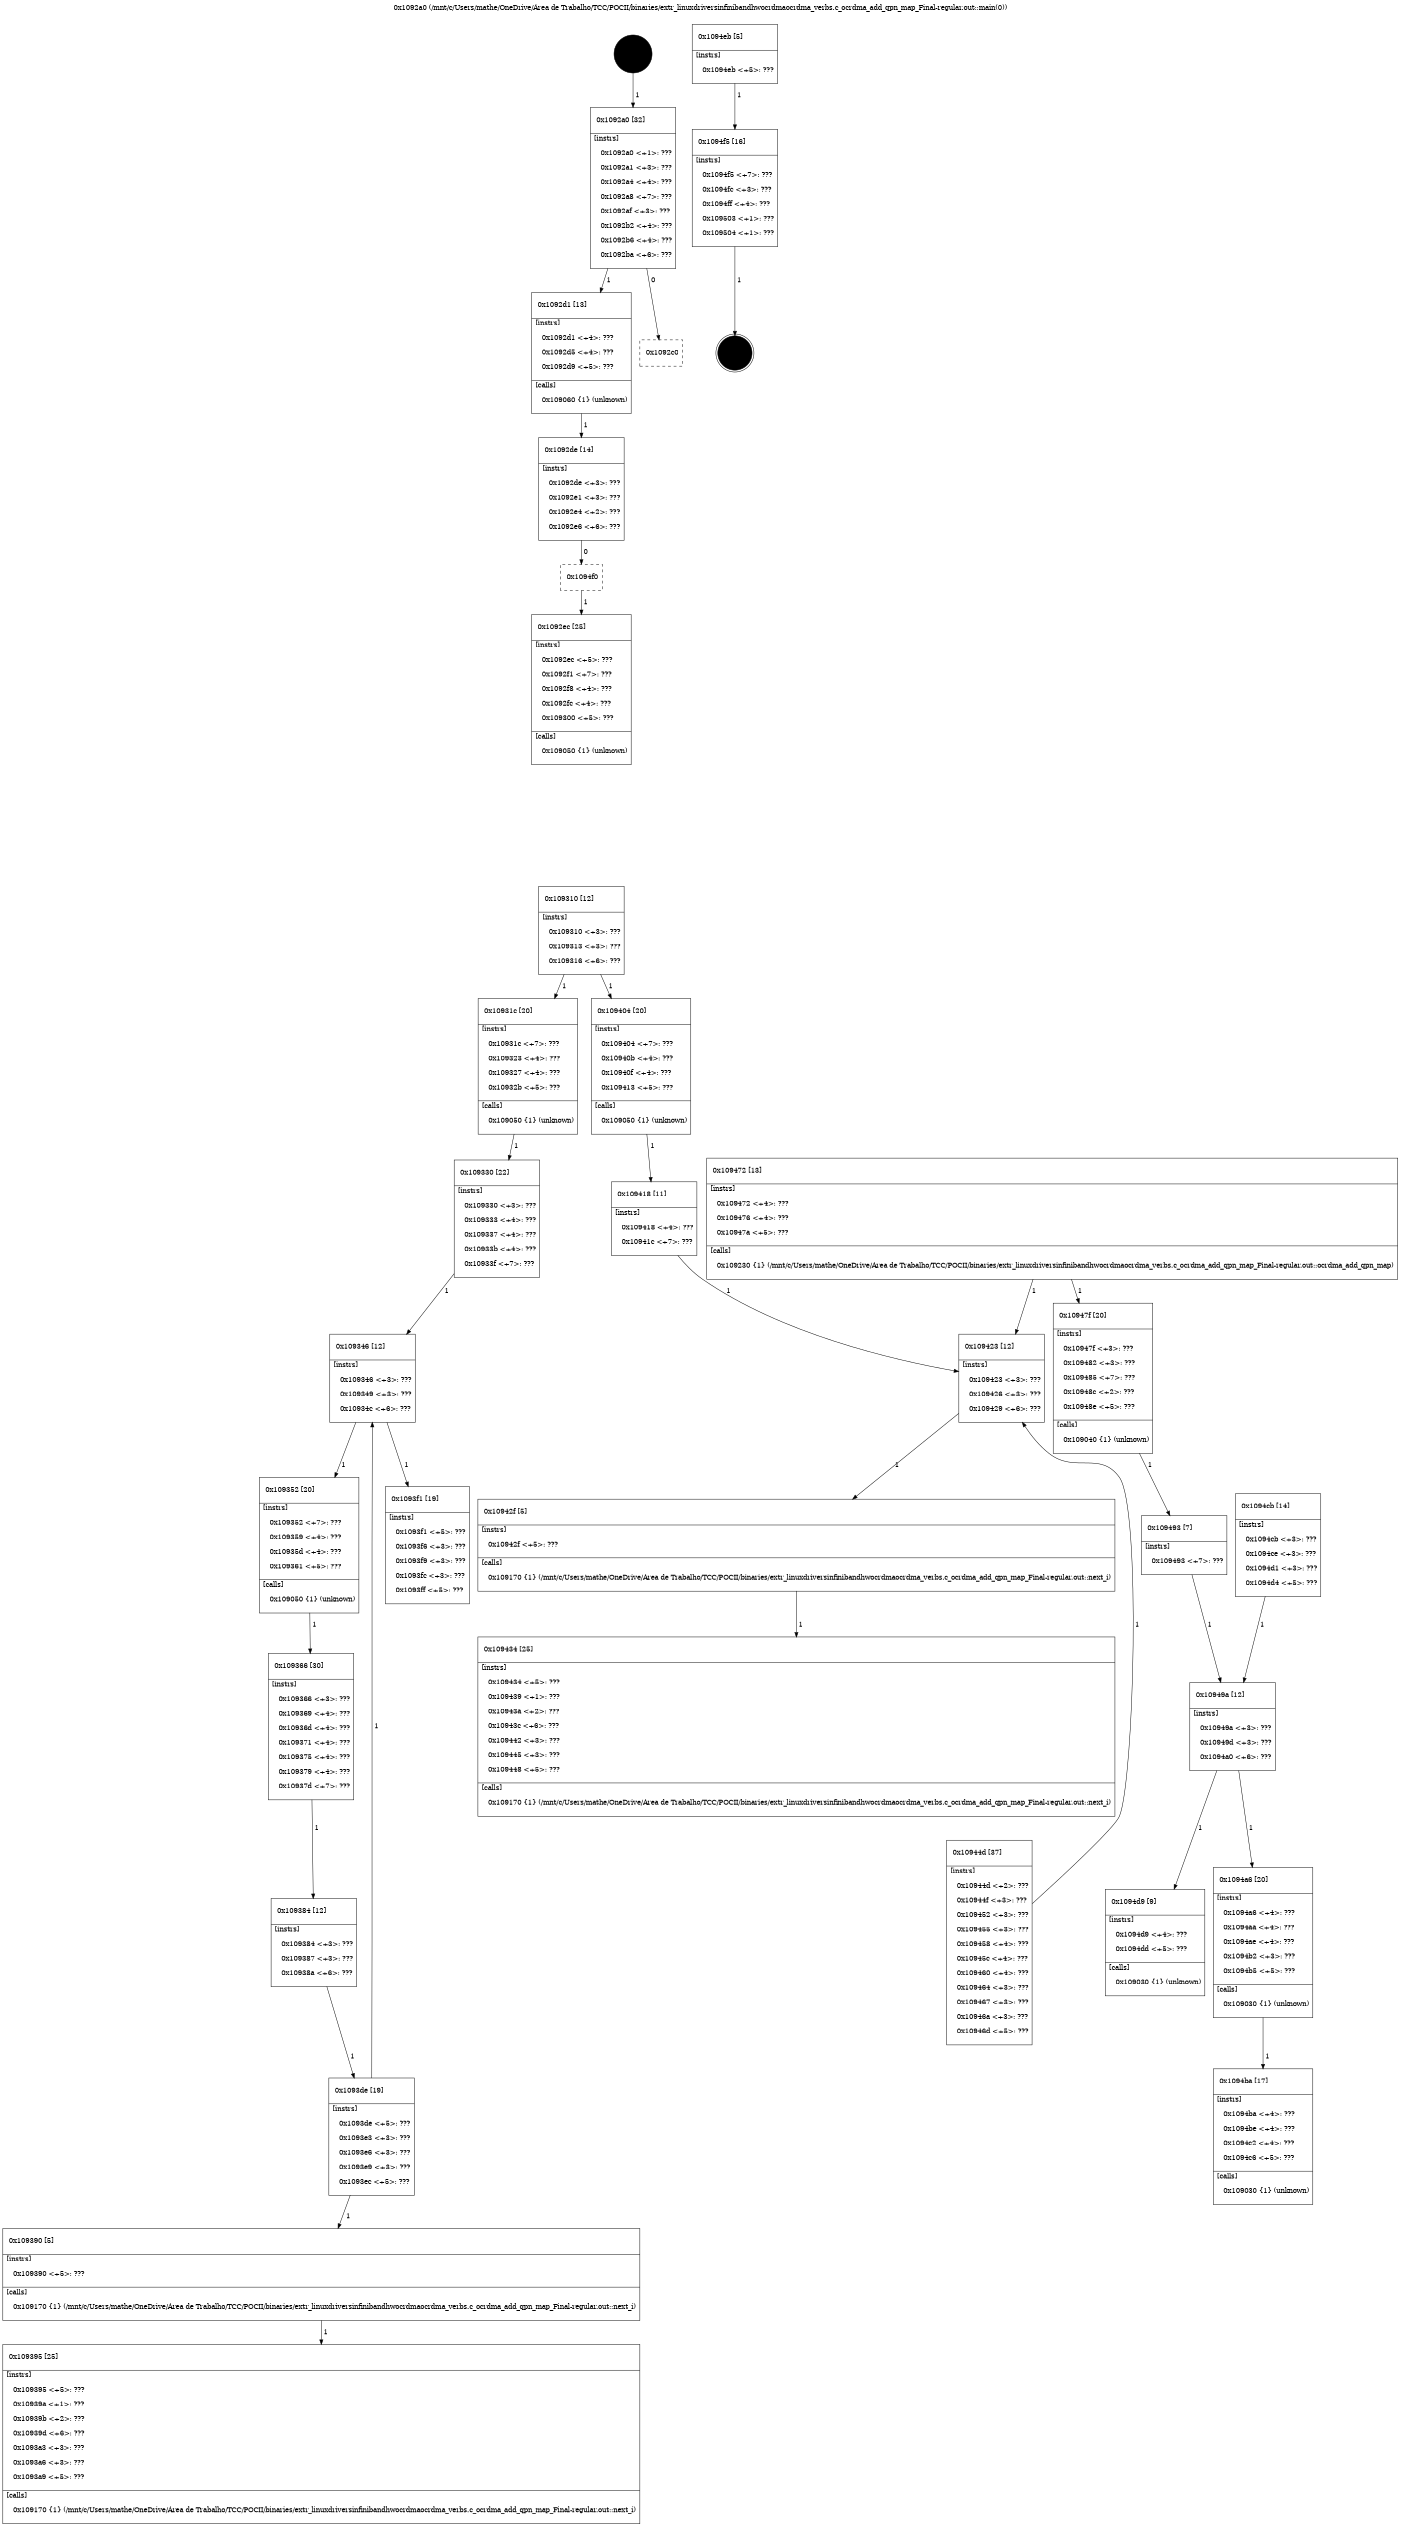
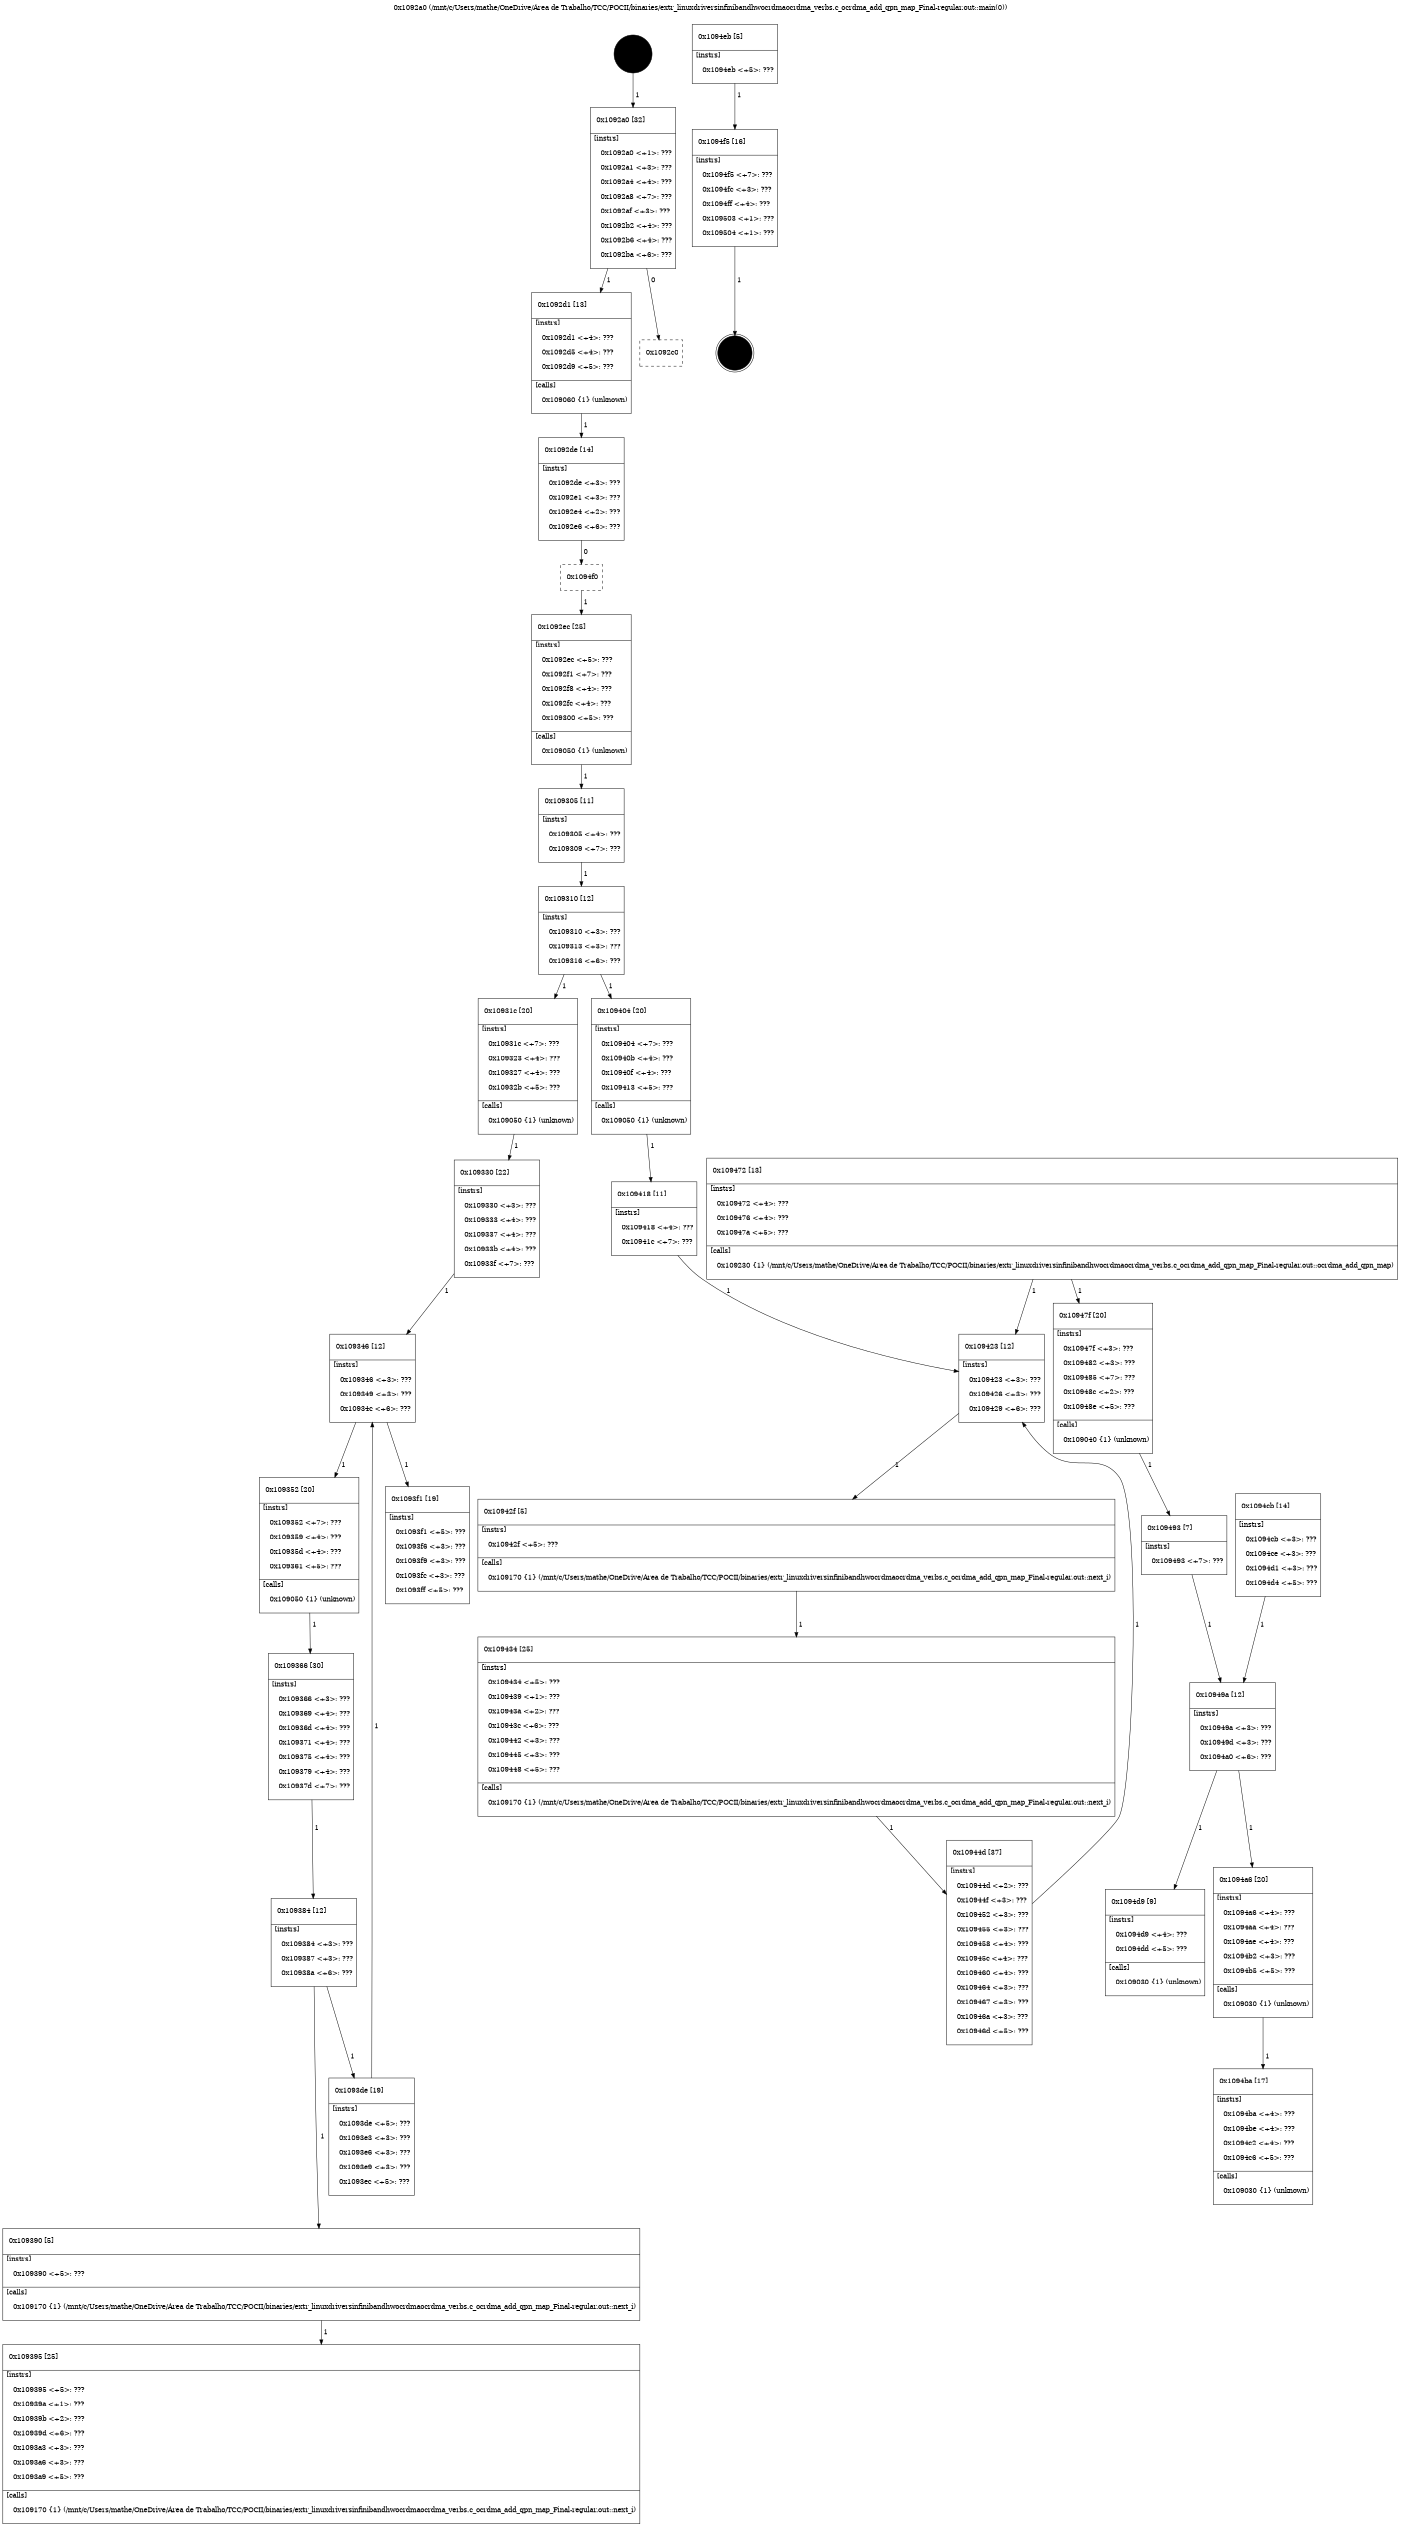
none -> (581, 826)
none -> (910, 1854)
(345, 2210) -> (316, 2105)
